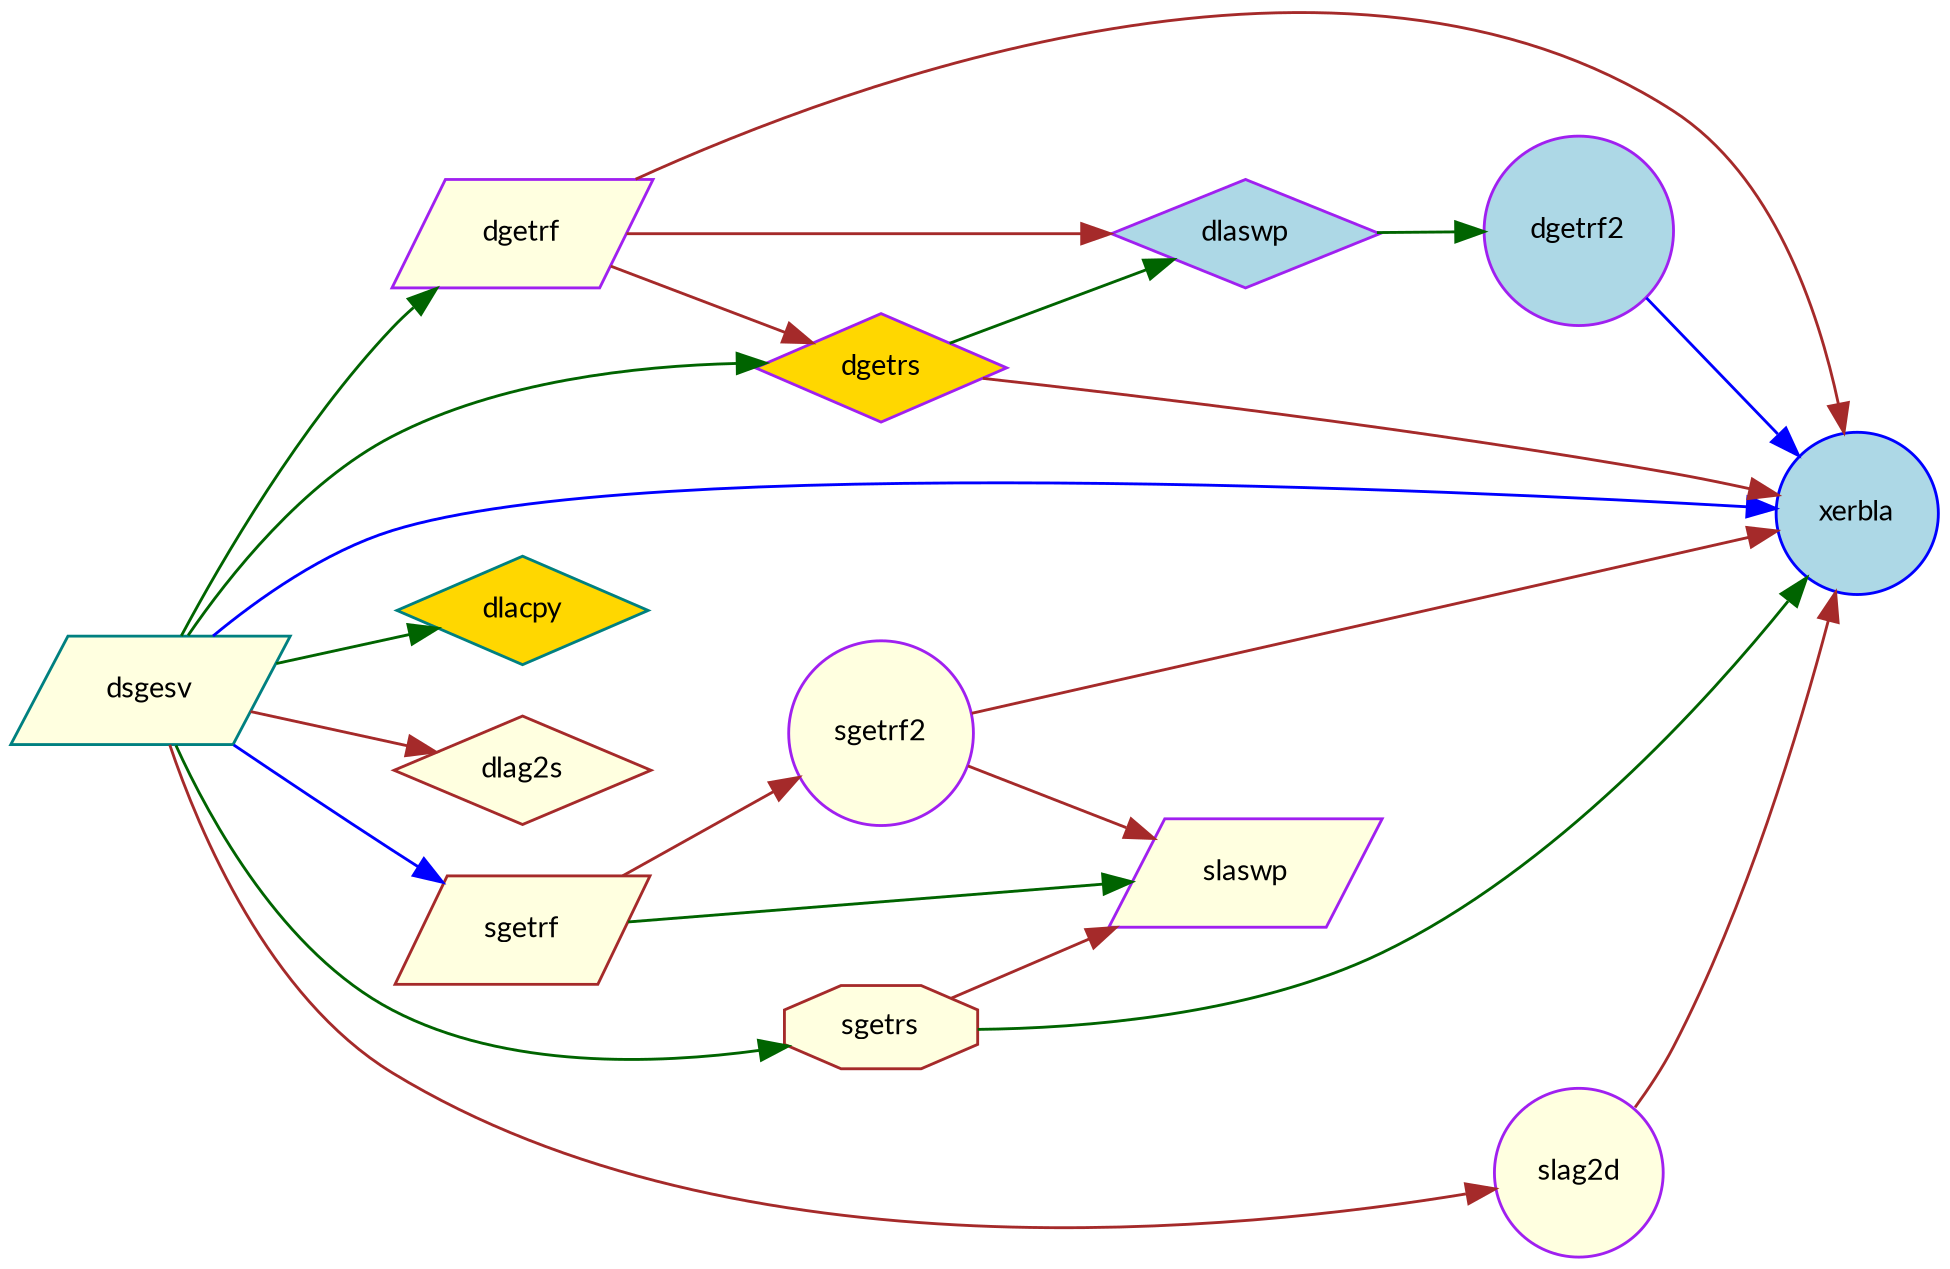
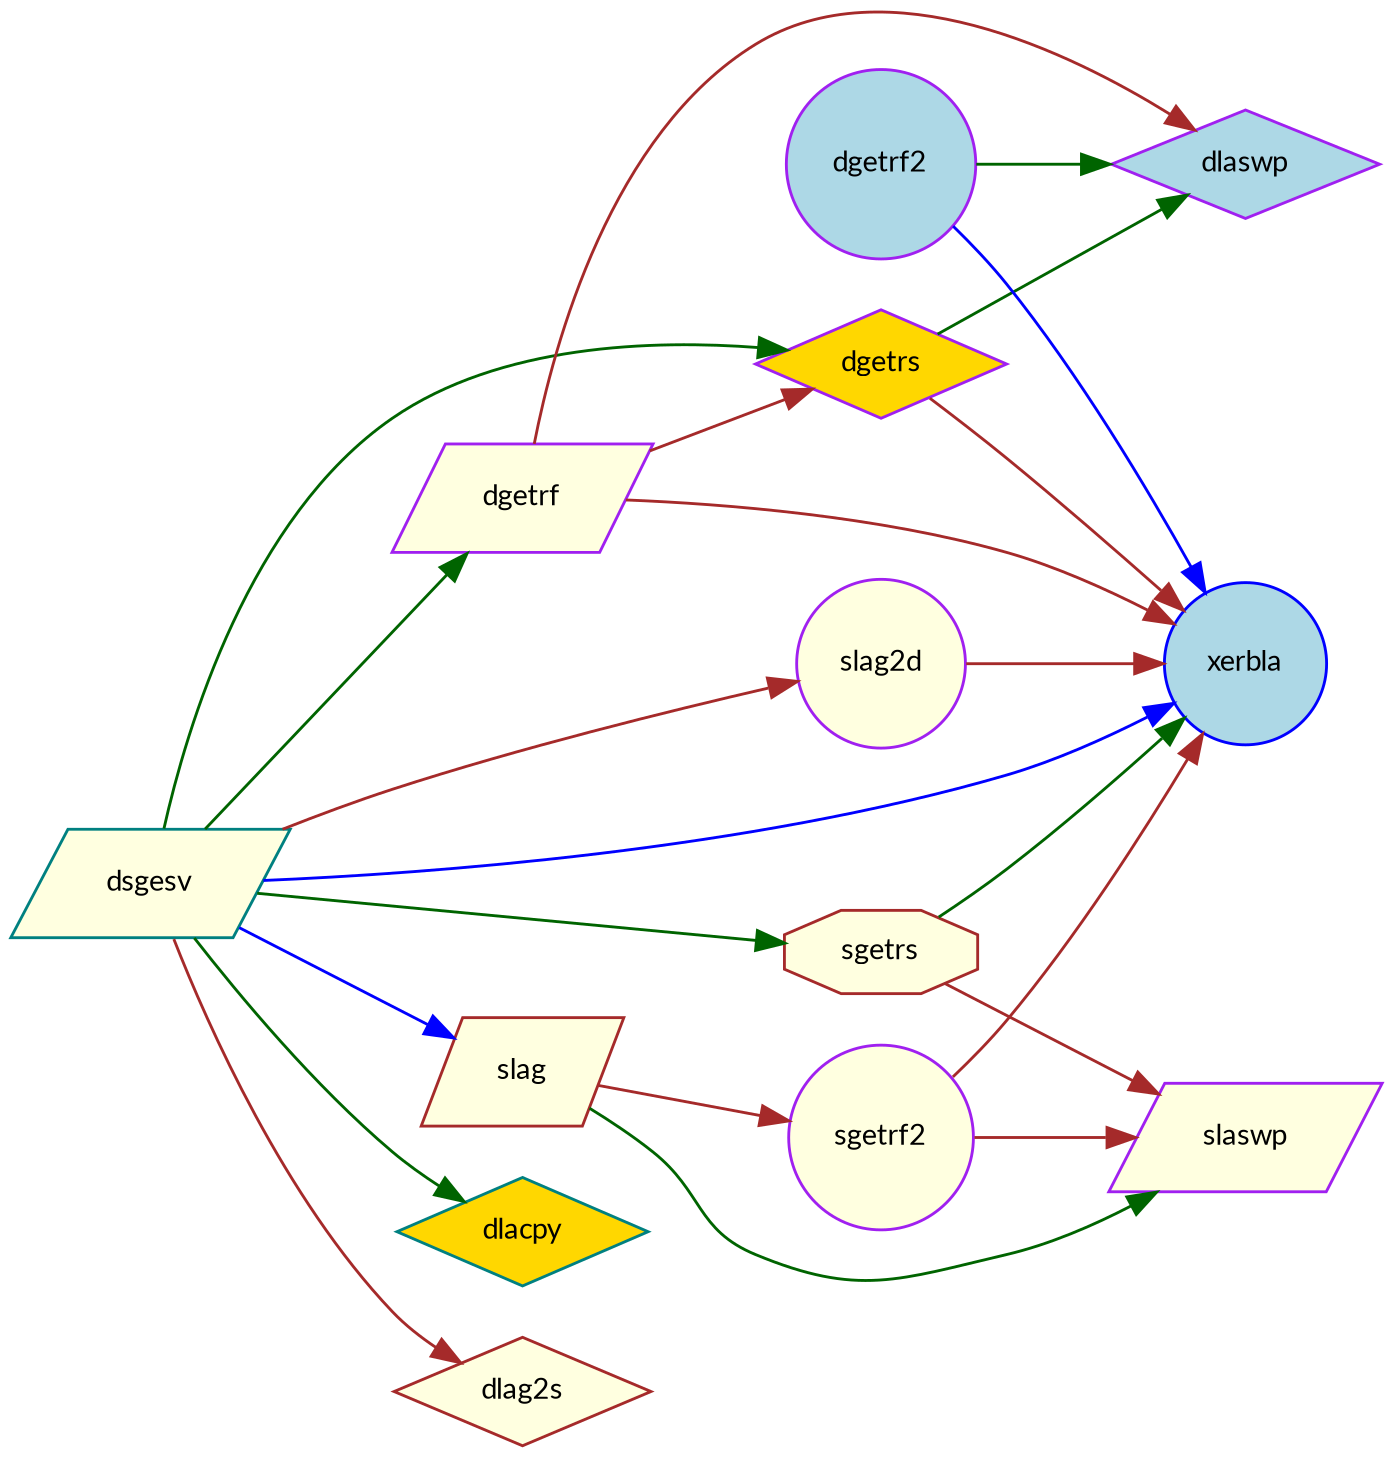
(1416, 232) -> (1029, 164)
(523, 930) -> (523, 1072)
